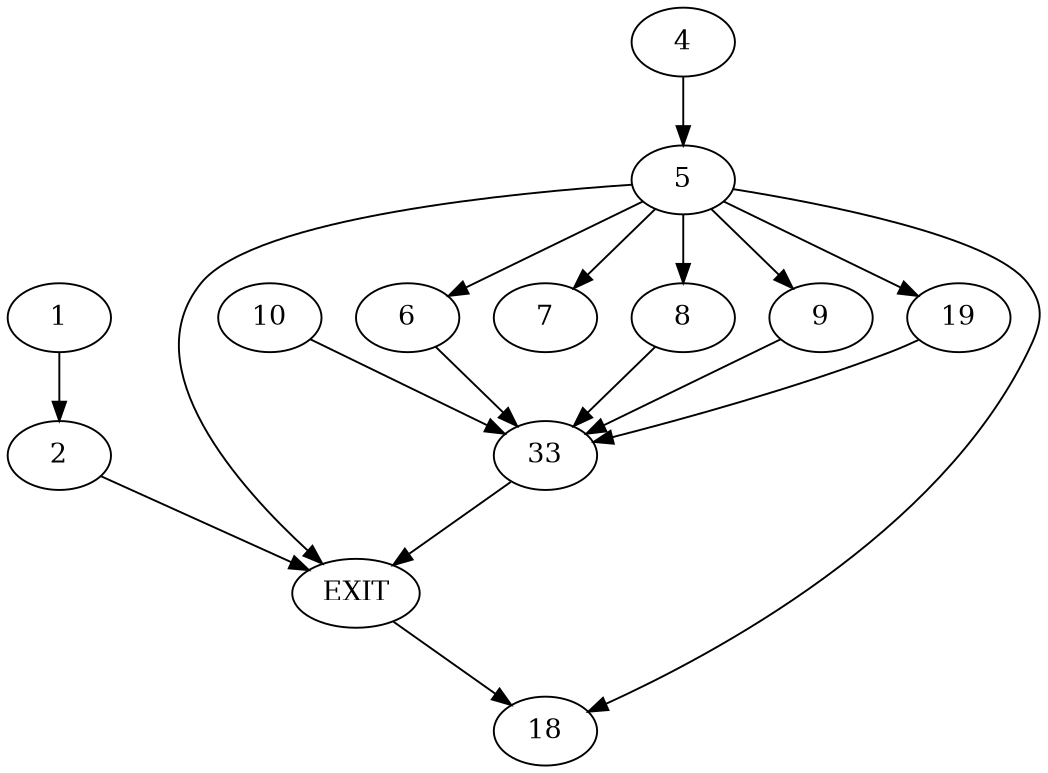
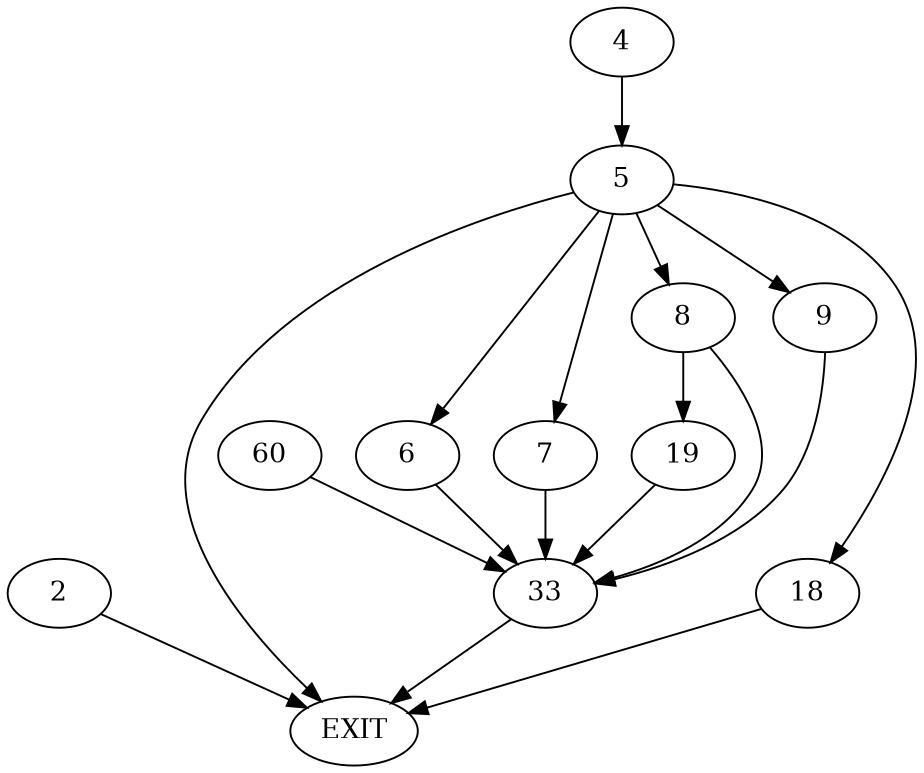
(812, 244) -> (683, 377)
(59, 318) -> none
(270, 318) -> (270, 456)
none -> (545, 515)
(444, 658) -> (594, 658)
